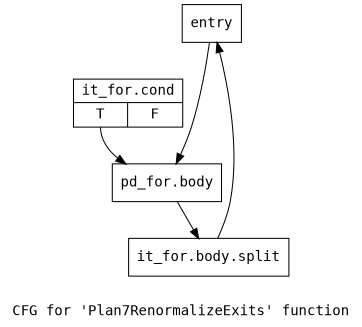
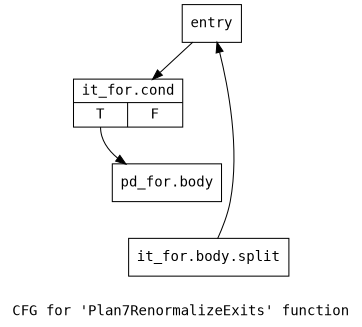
(199, 99) -> (177, 57)
(185, 216) -> none
